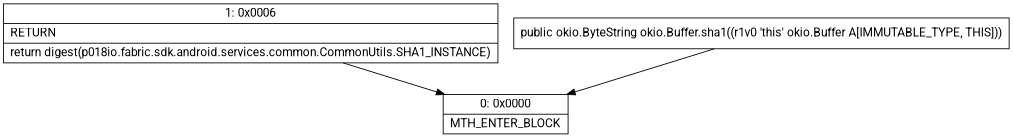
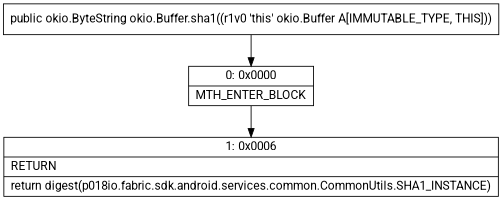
(390, 77) -> (251, 117)
